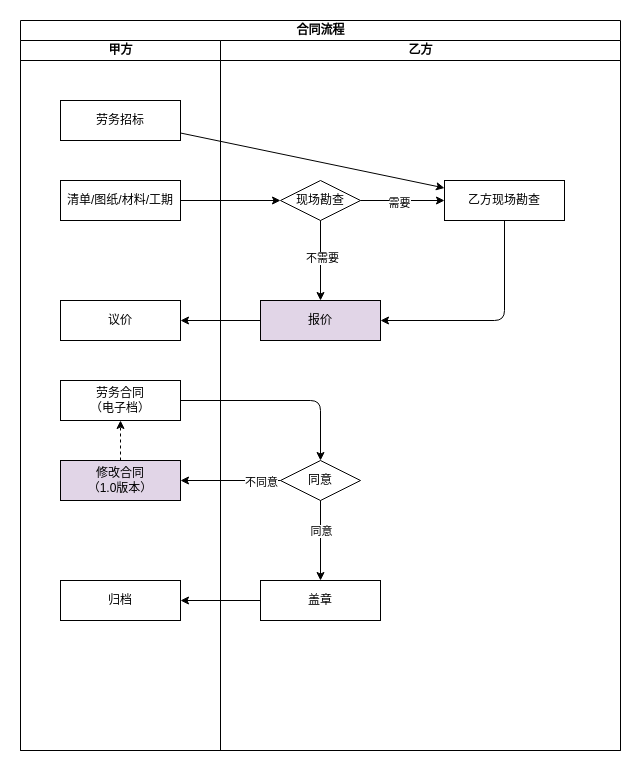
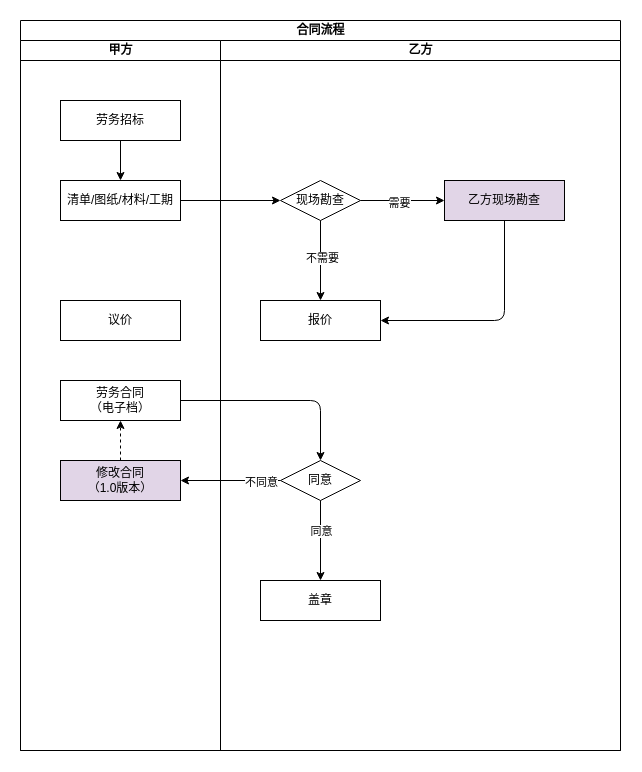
(309, 160) -> (121, 157)
(505, 201) -> (505, 201)
(224, 321) -> none
(321, 321) -> (321, 321)
(121, 601) -> none
(224, 601) -> none
